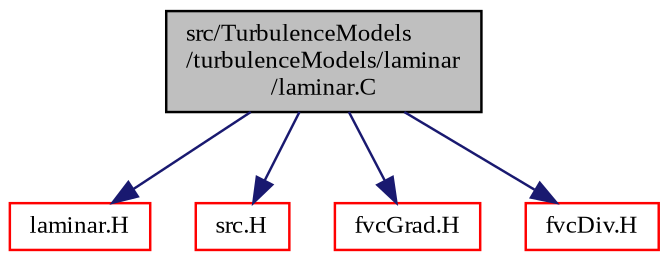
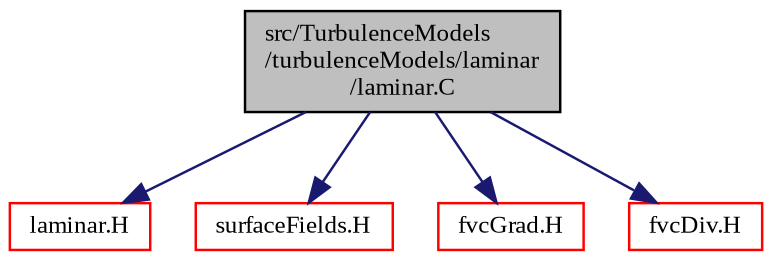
(243, 227) -> (294, 227)
